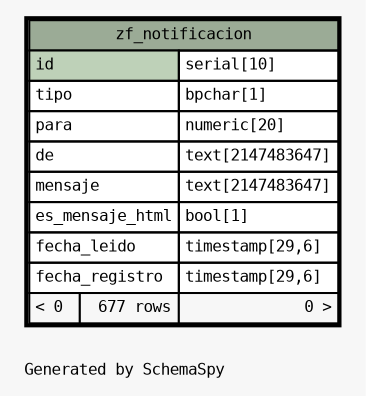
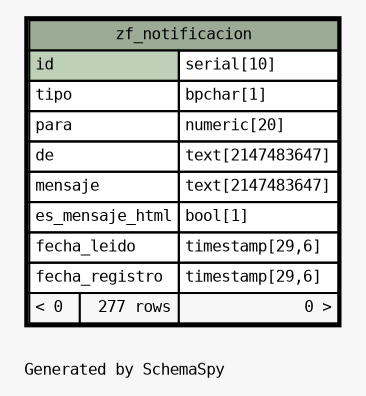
(135, 307) -> (135, 307)
